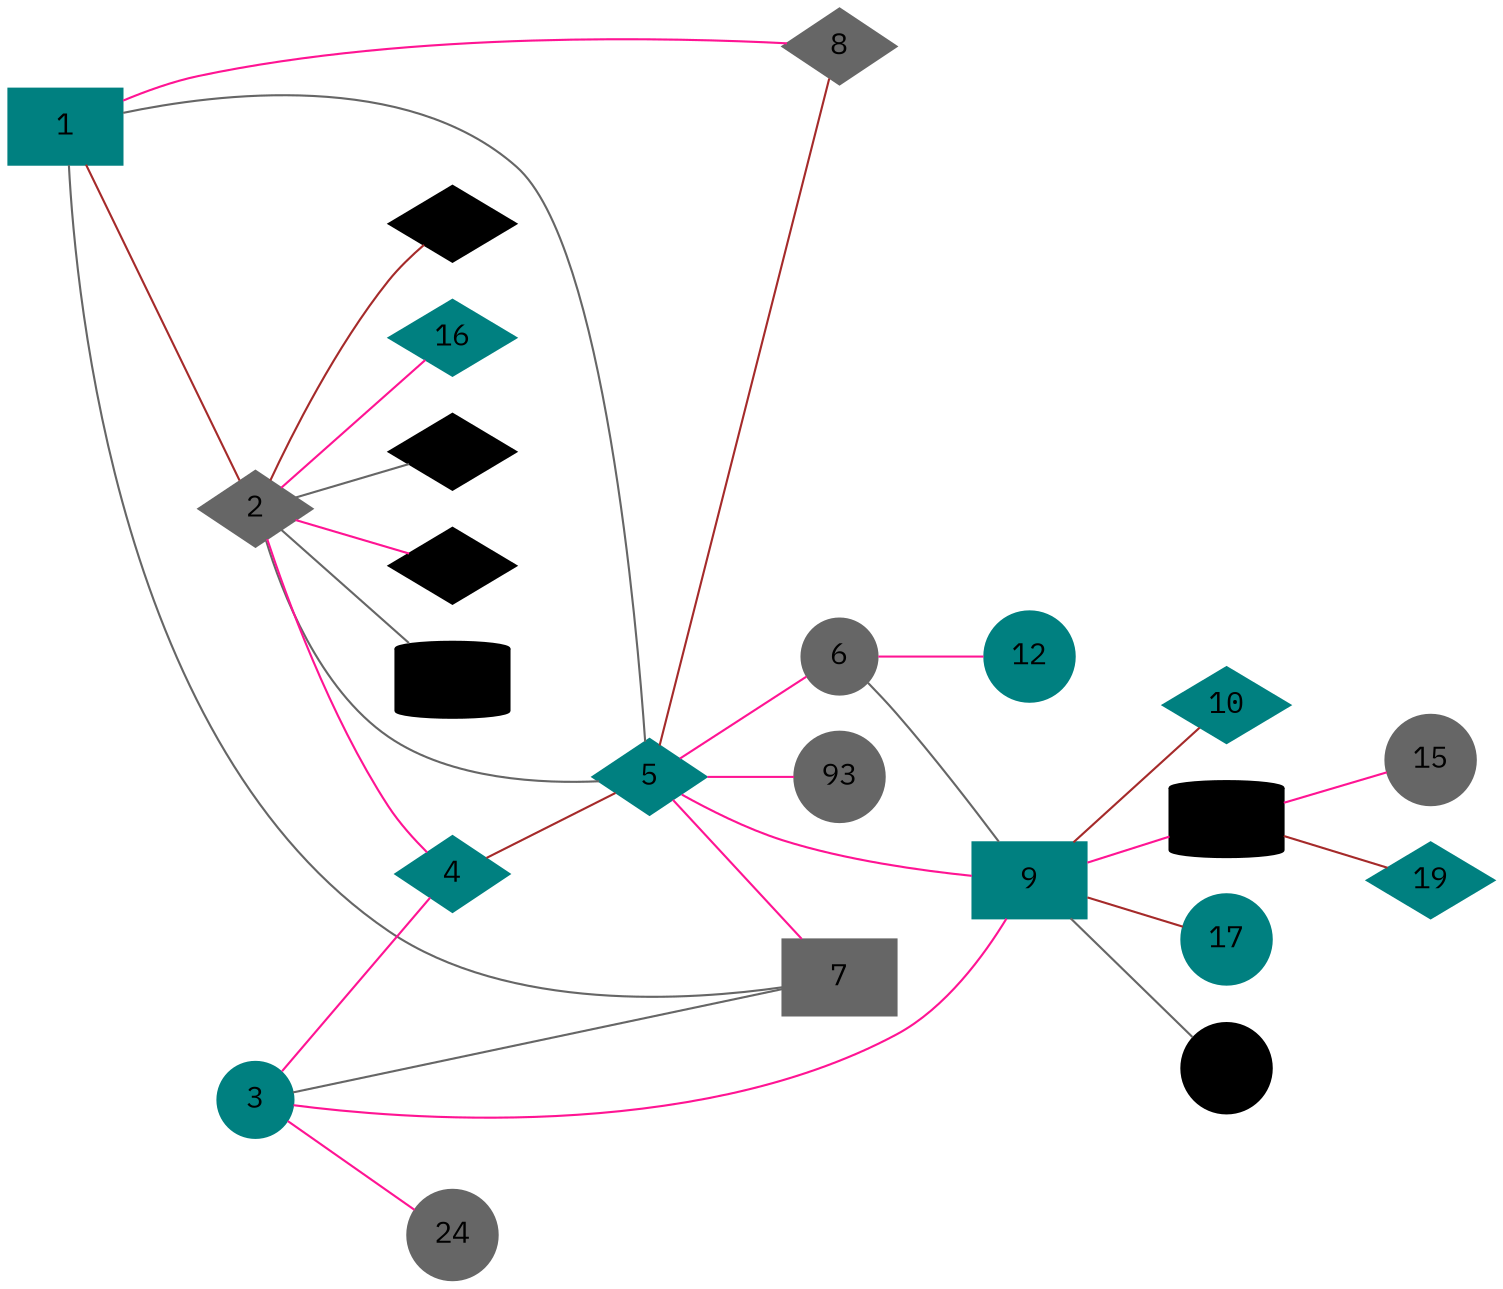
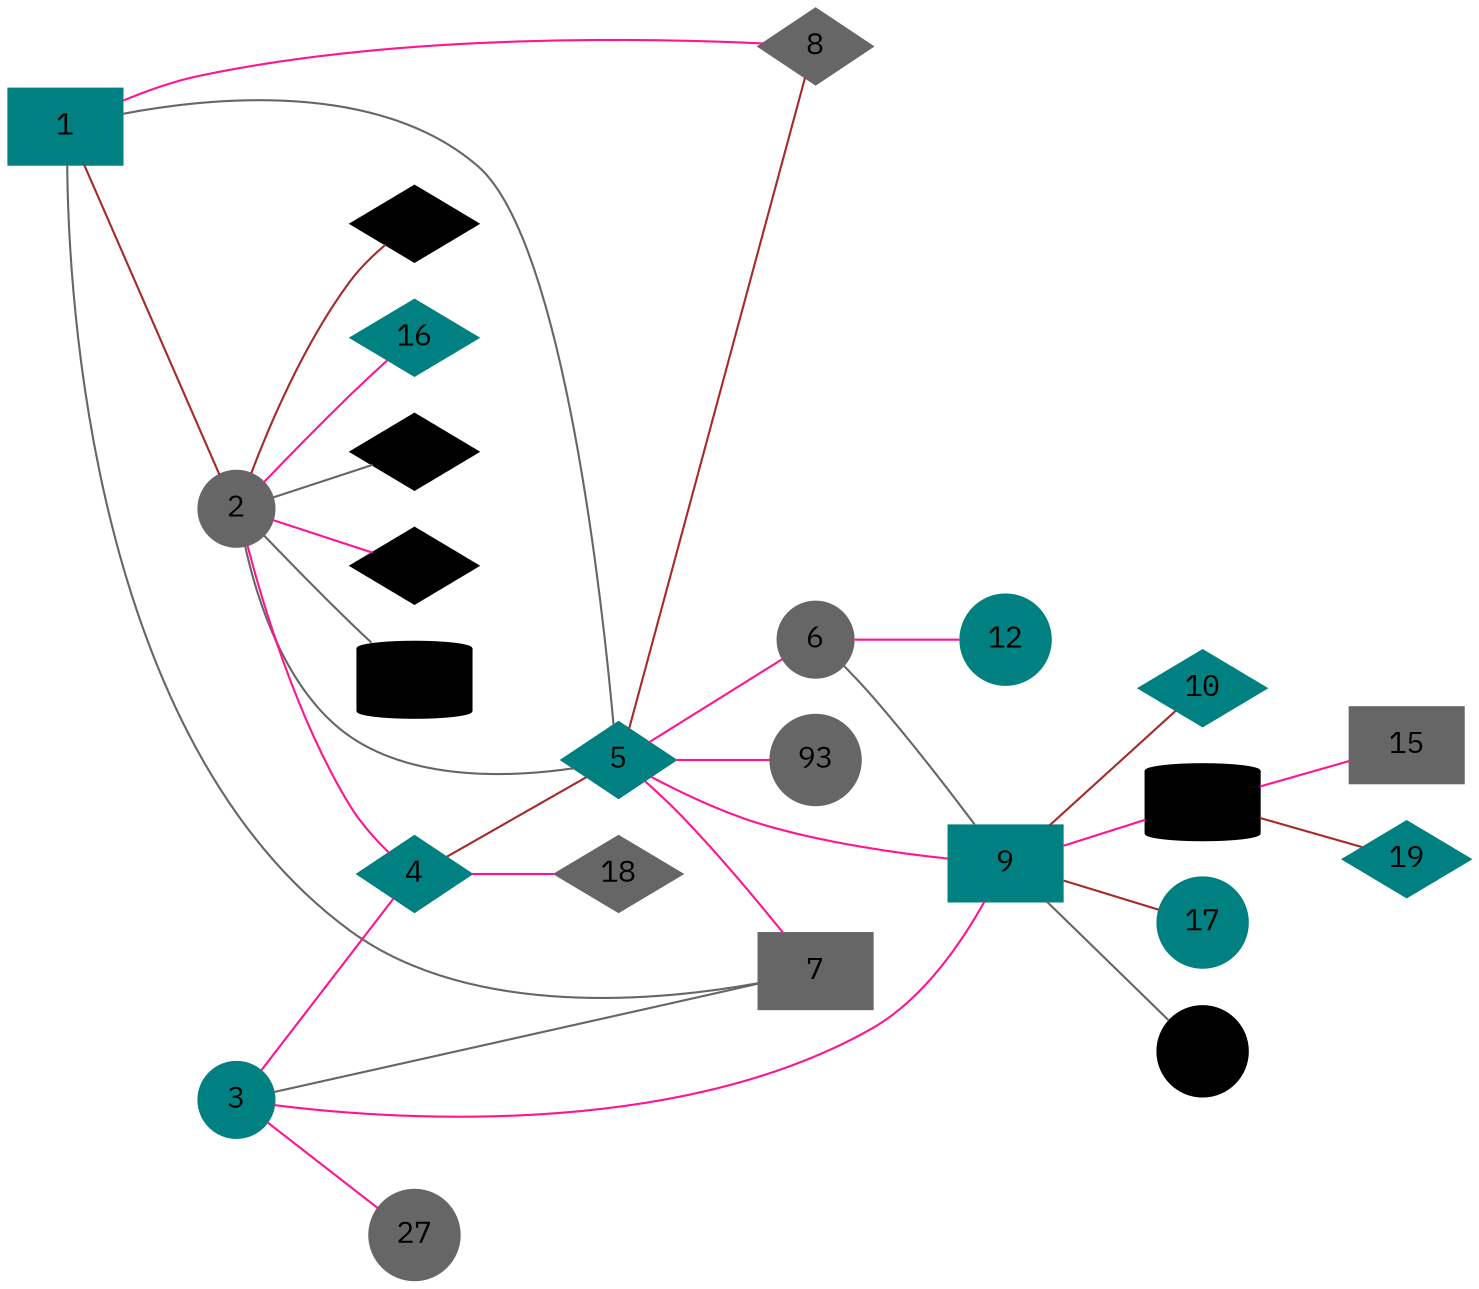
(255, 509) -> (236, 509)
(1431, 760) -> (1407, 745)
none -> (619, 874)
(452, 1235) -> (414, 1235)
